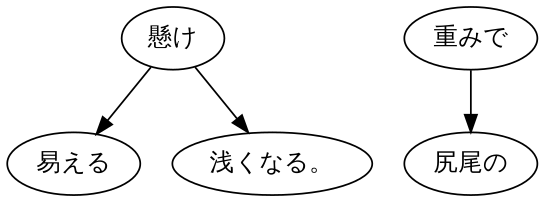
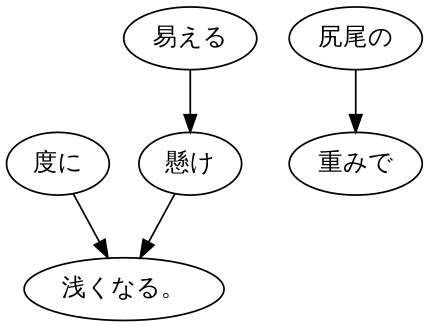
(471, 92) -> (356, 92)
(129, 94) -> (190, 92)
none -> (58, 164)
